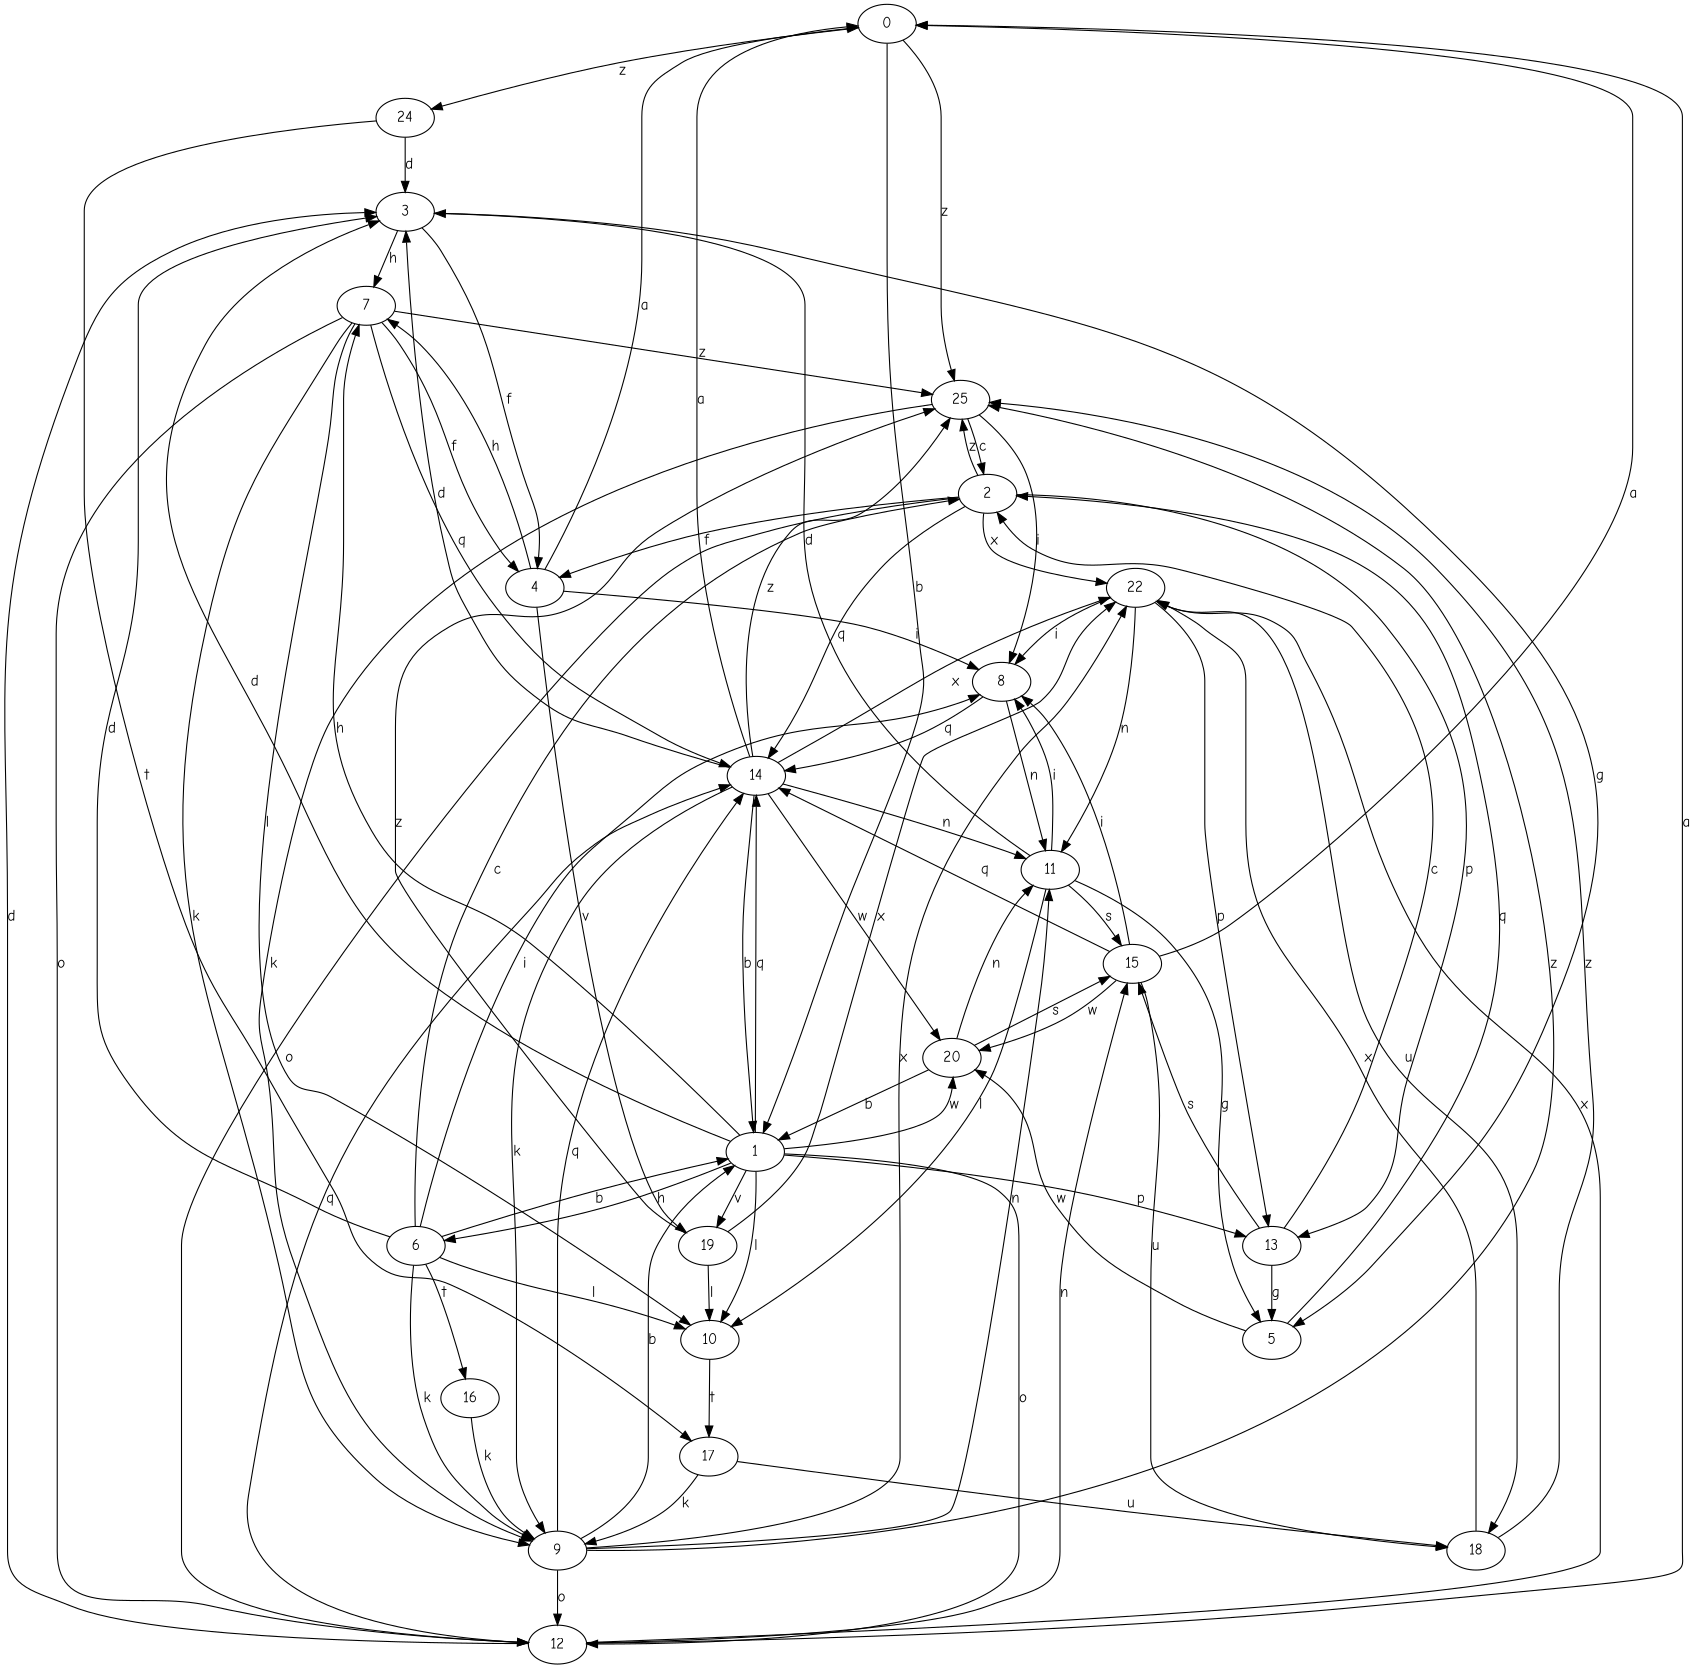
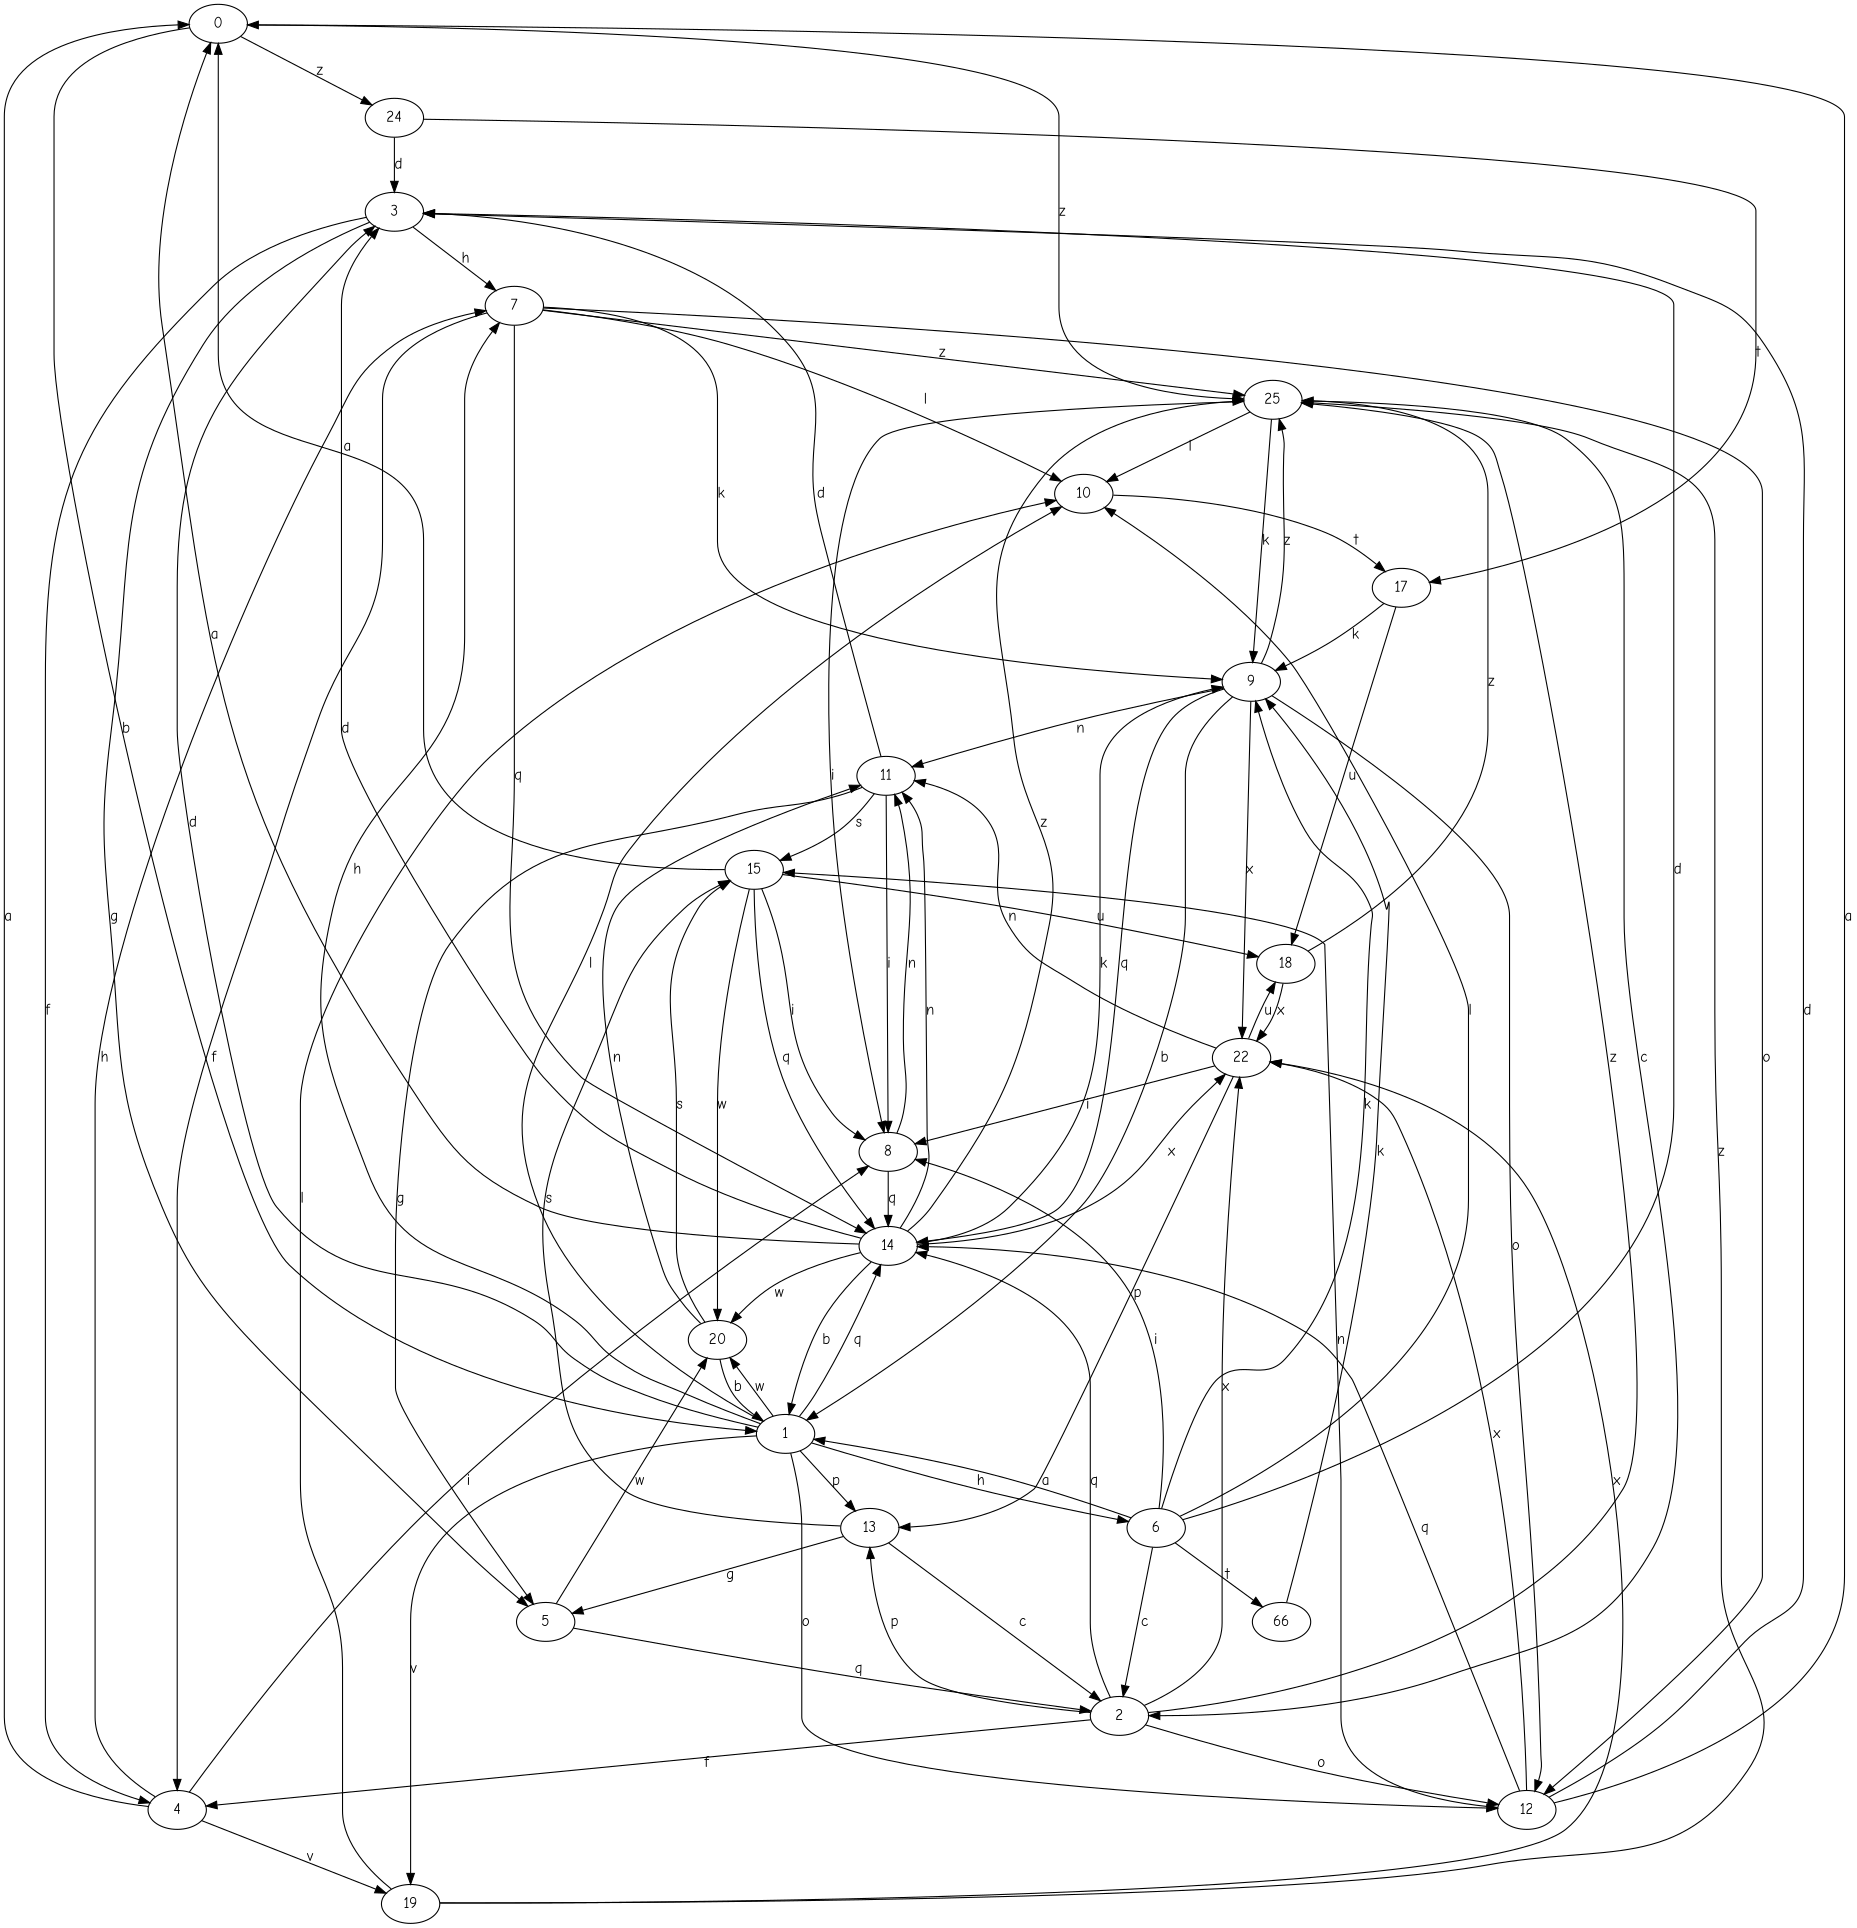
(948, 1143) -> (1183, 444)
(600, 1199) -> (1046, 1481)
(470, 1398) -> (1282, 1622)
